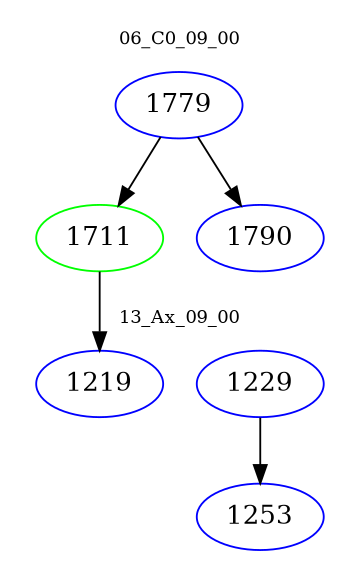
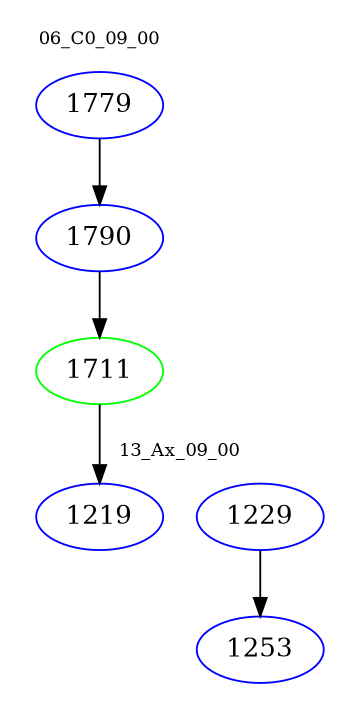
(145, 163) -> (100, 296)
